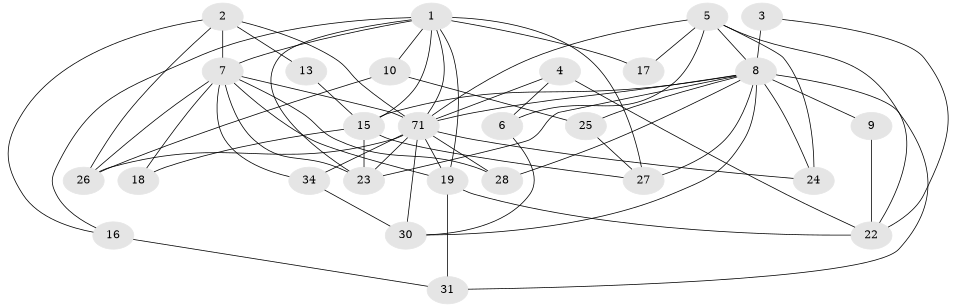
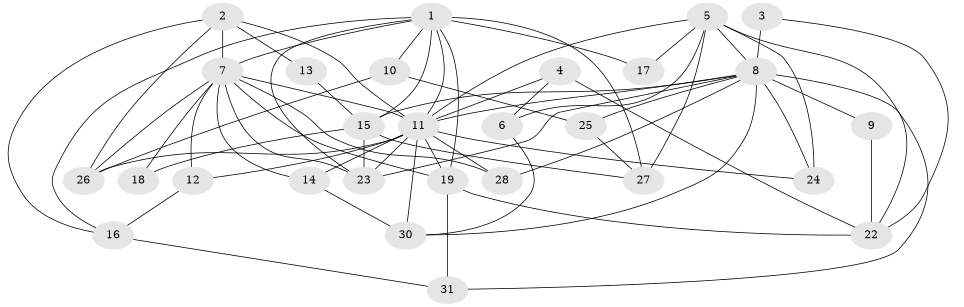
(419, 126) -> (419, 126)
(721, 143) -> (687, 99)
none -> (193, 181)
(309, 181) -> (309, 181)
